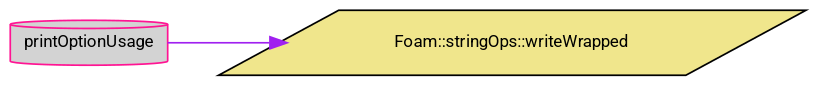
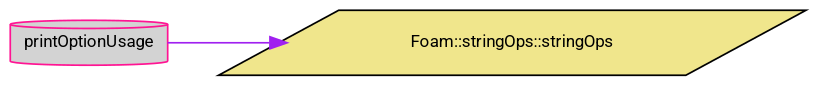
(512, 43) -> (512, 43)
